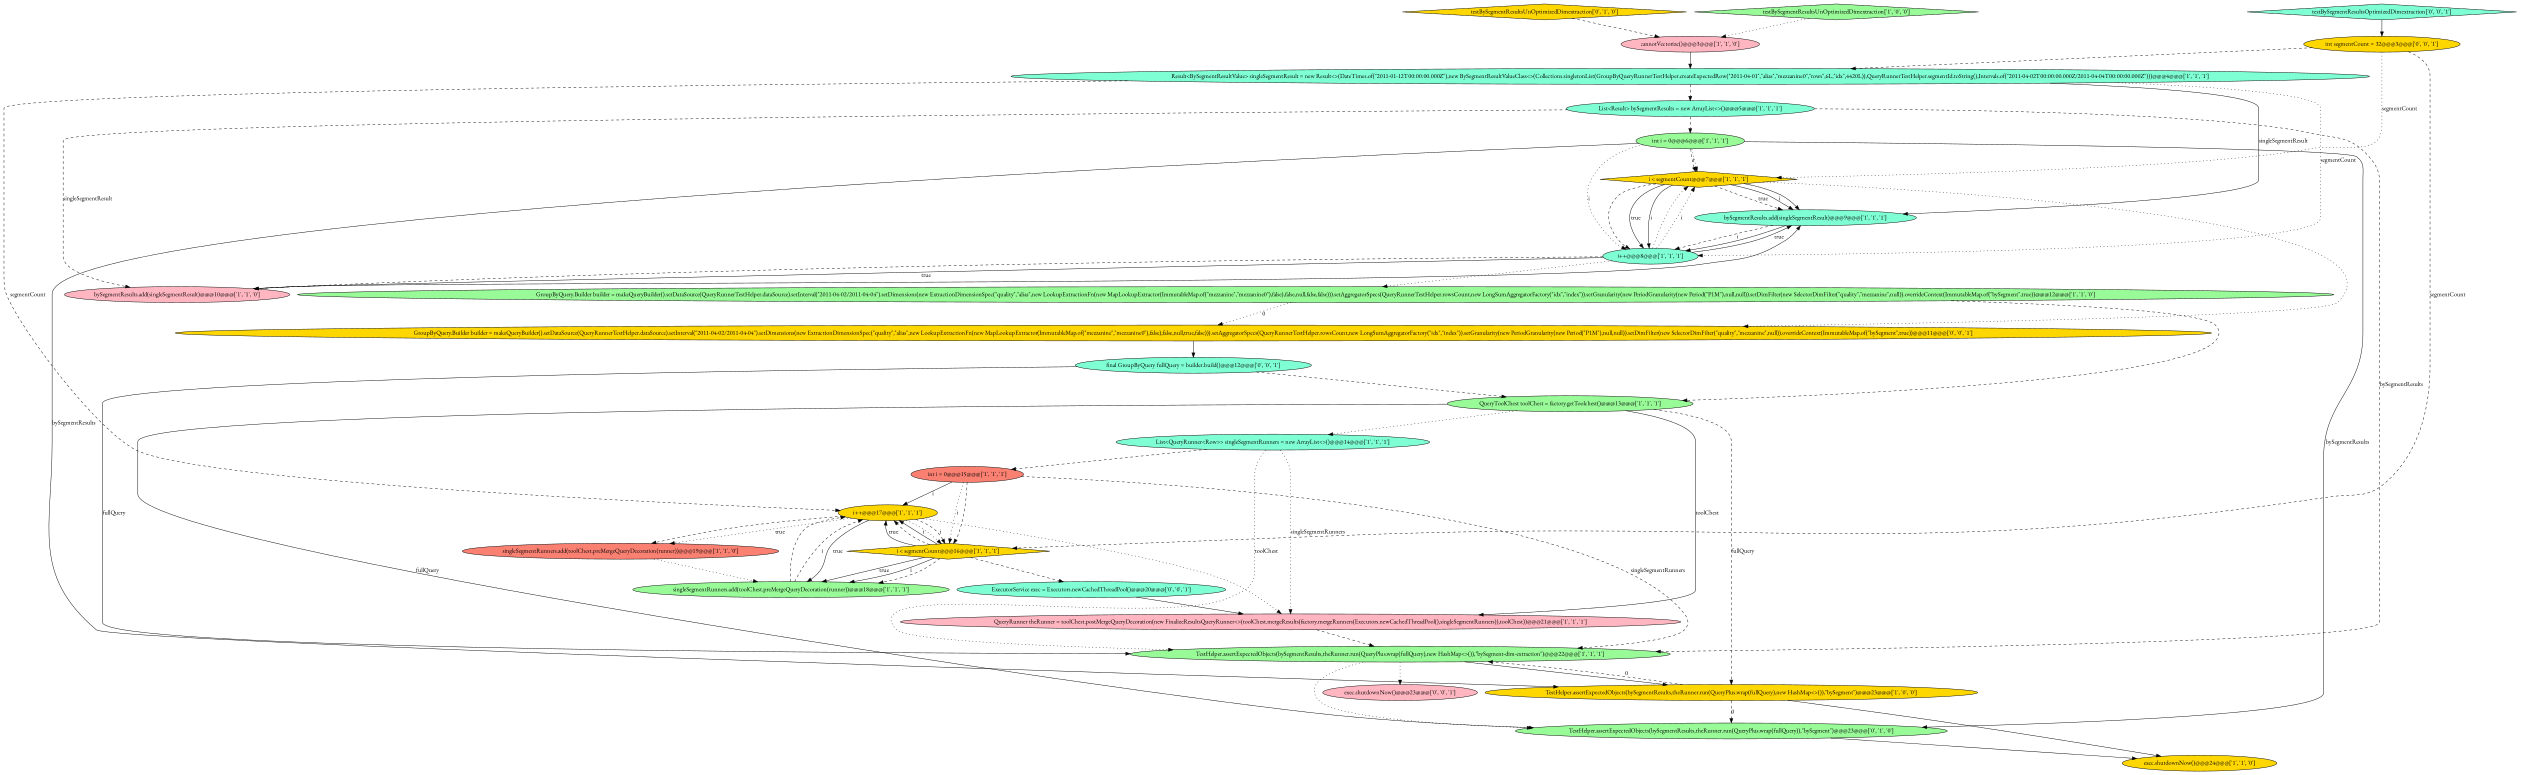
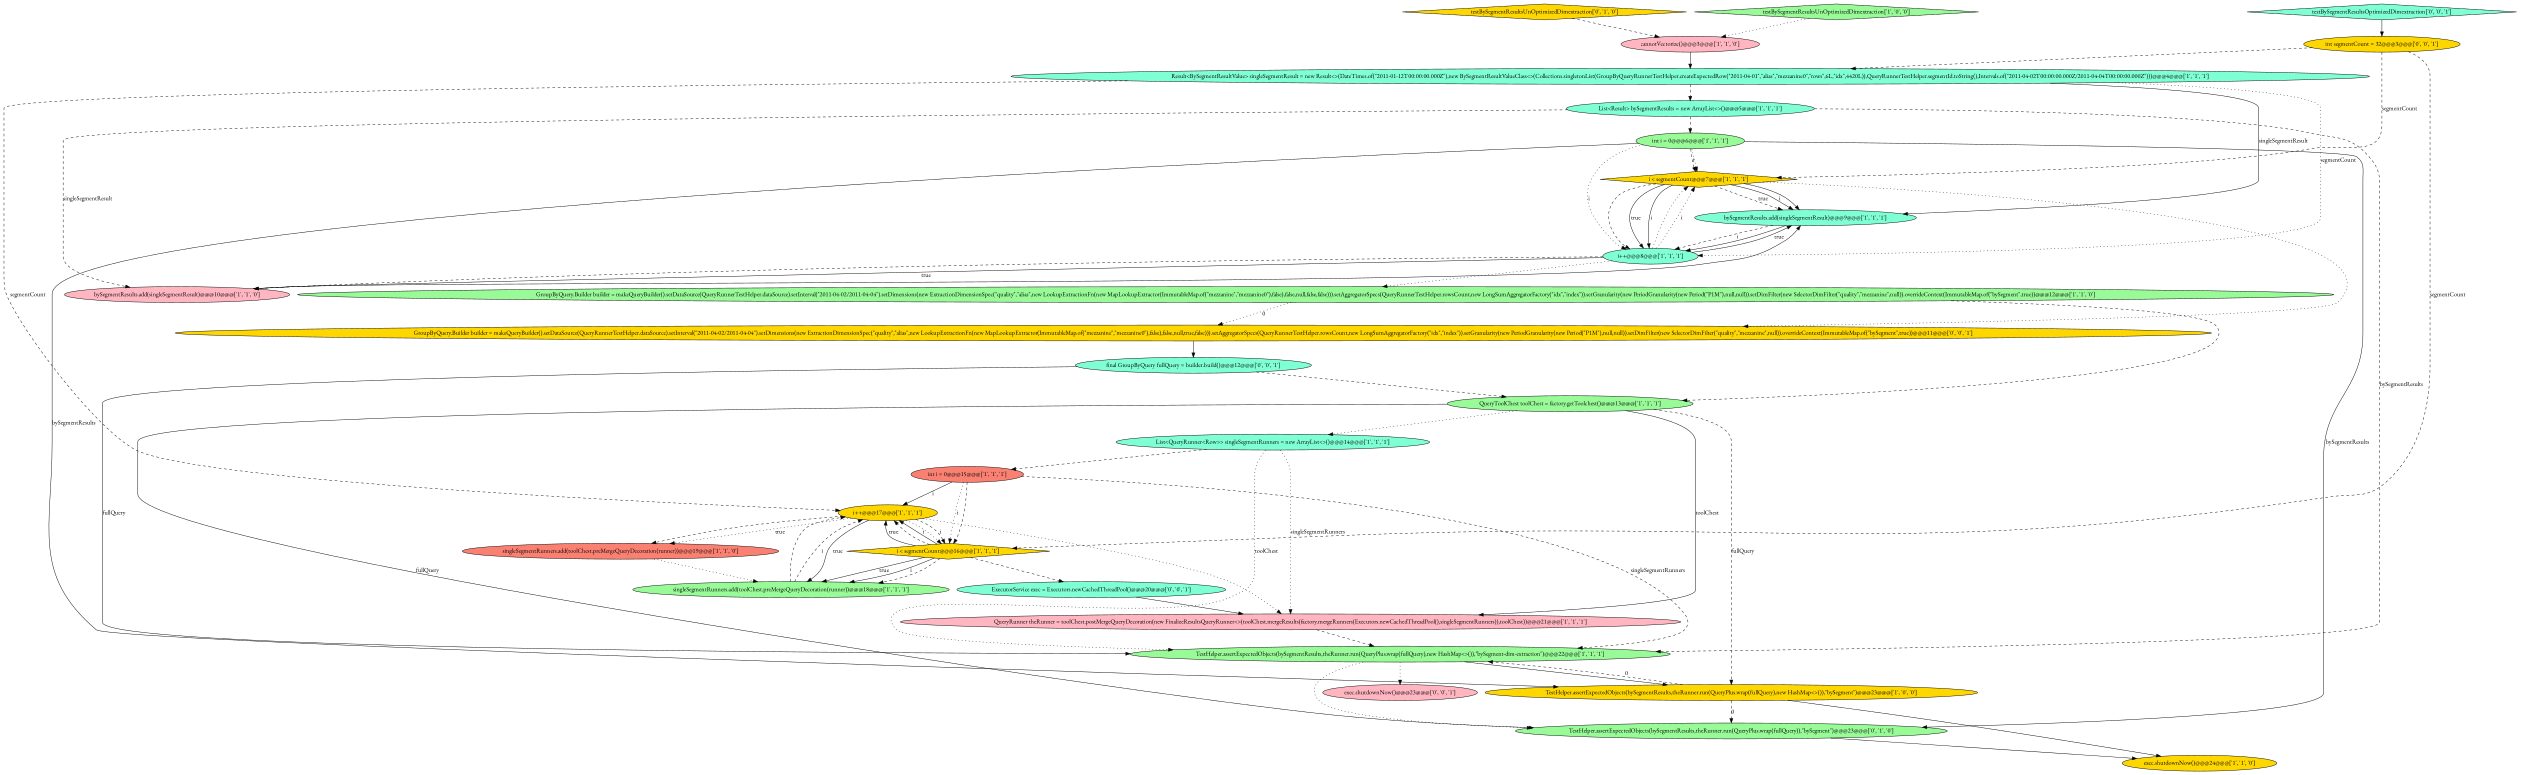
(2125, 166) -> (2125, 166)
